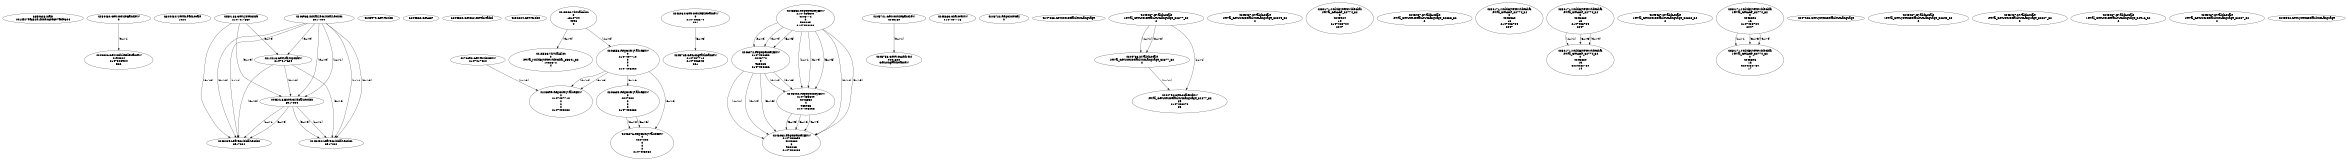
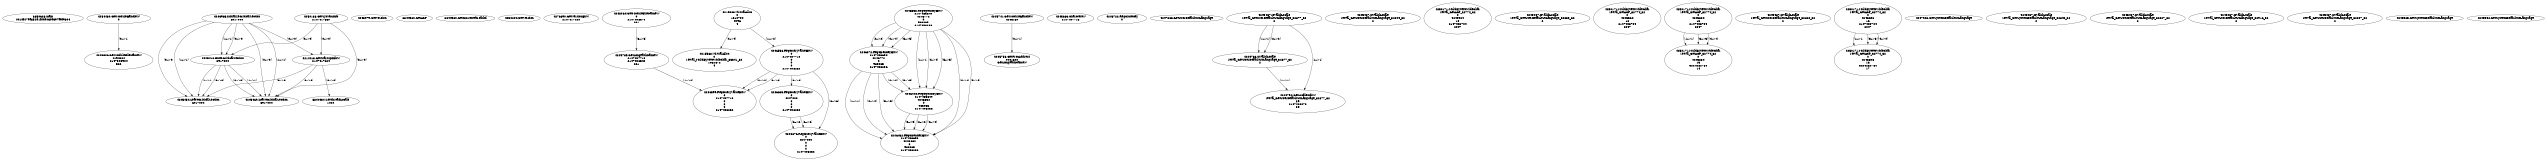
none -> (2425, 18)
(511, 78) -> (677, 79)
(287, 80) -> (326, 80)
